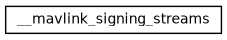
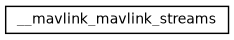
(114, 20) -> (117, 20)
